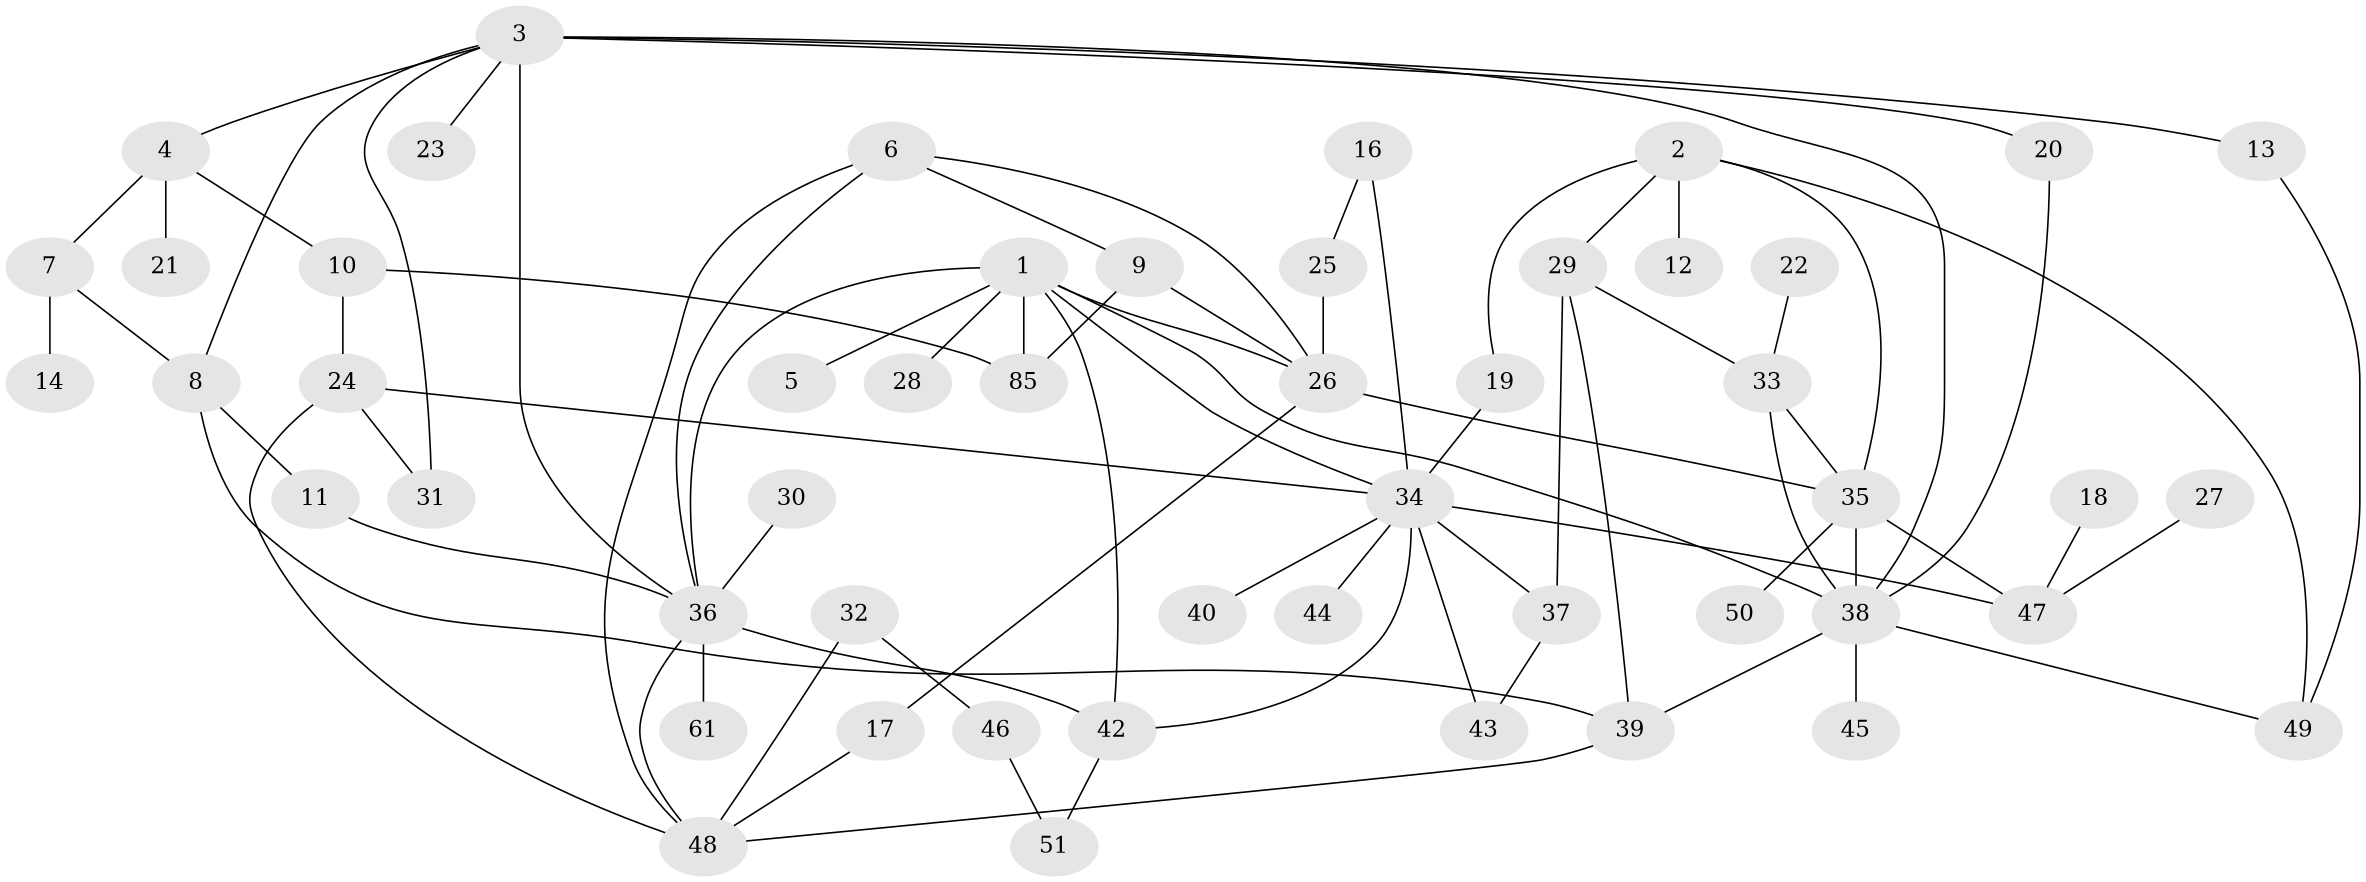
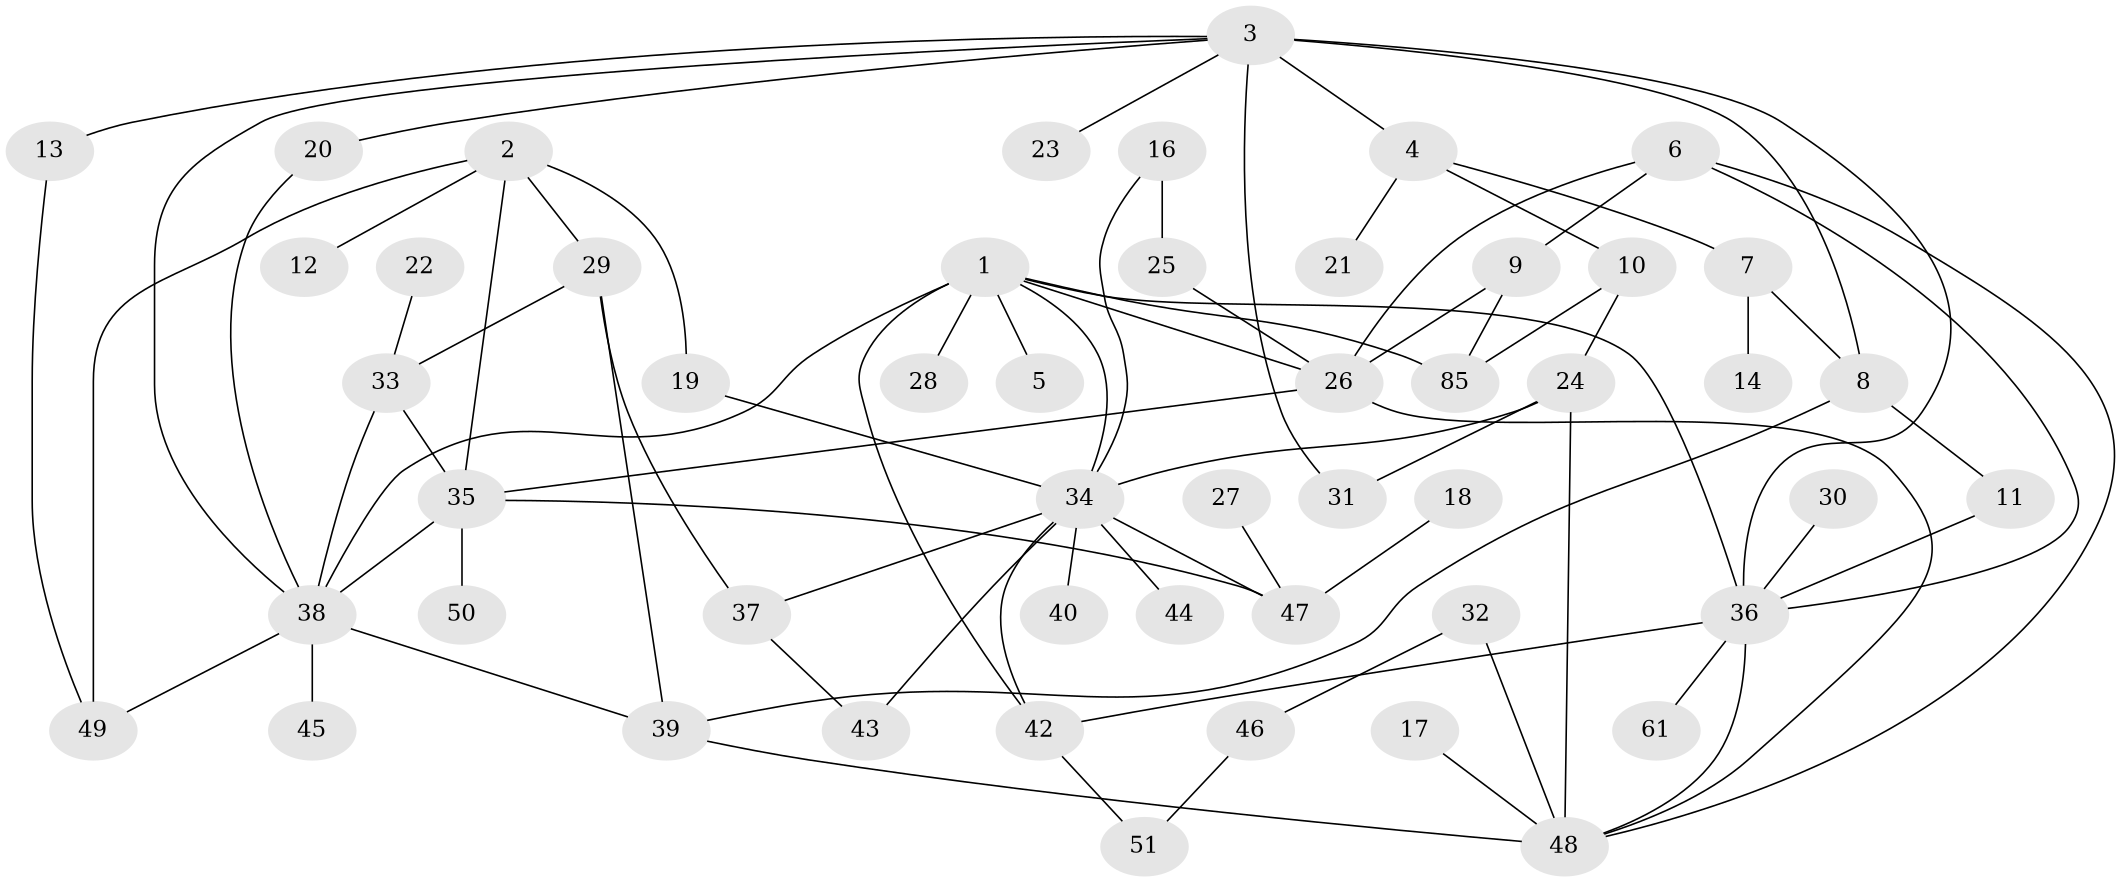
(1102, 557) -> (1894, 473)
